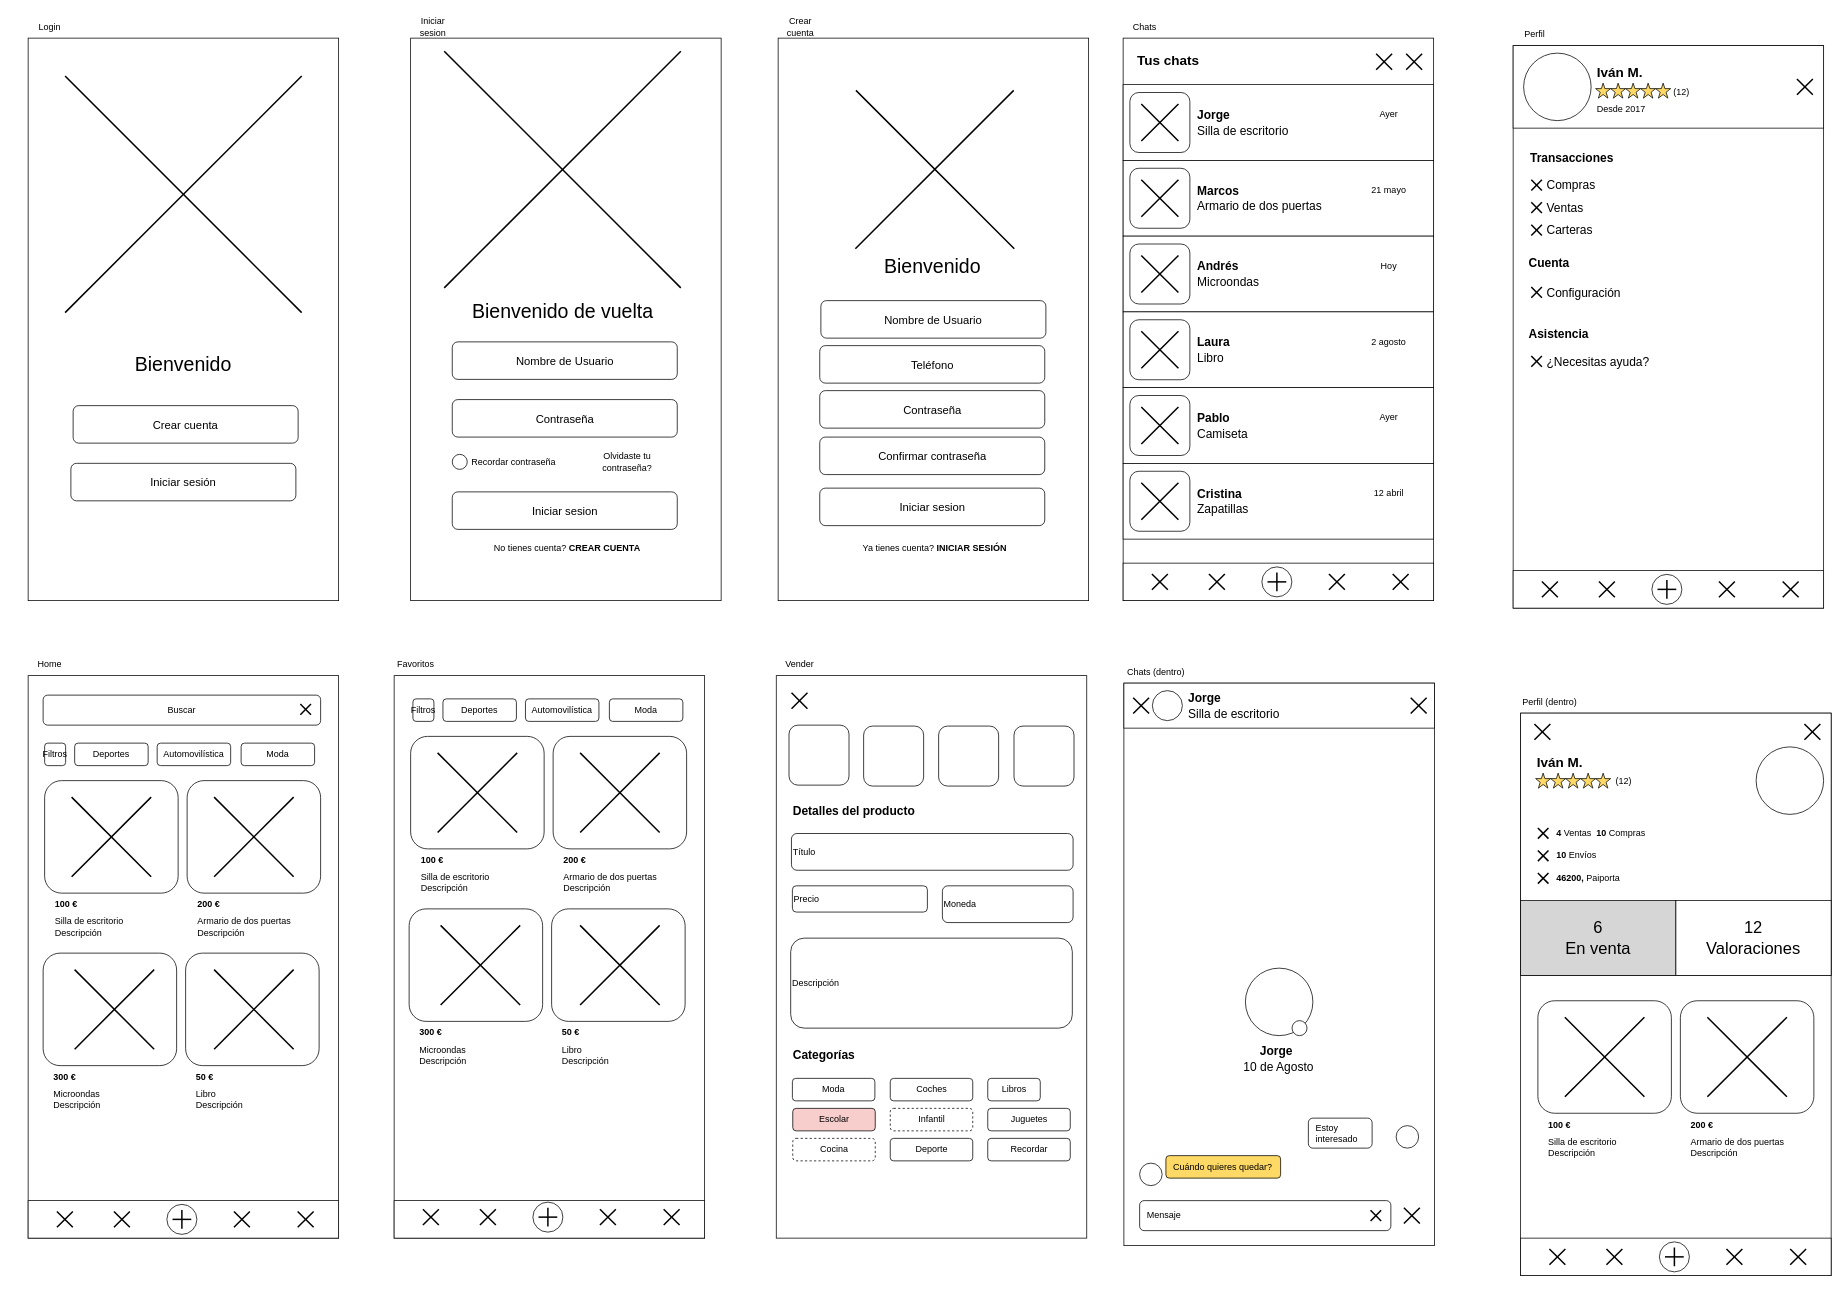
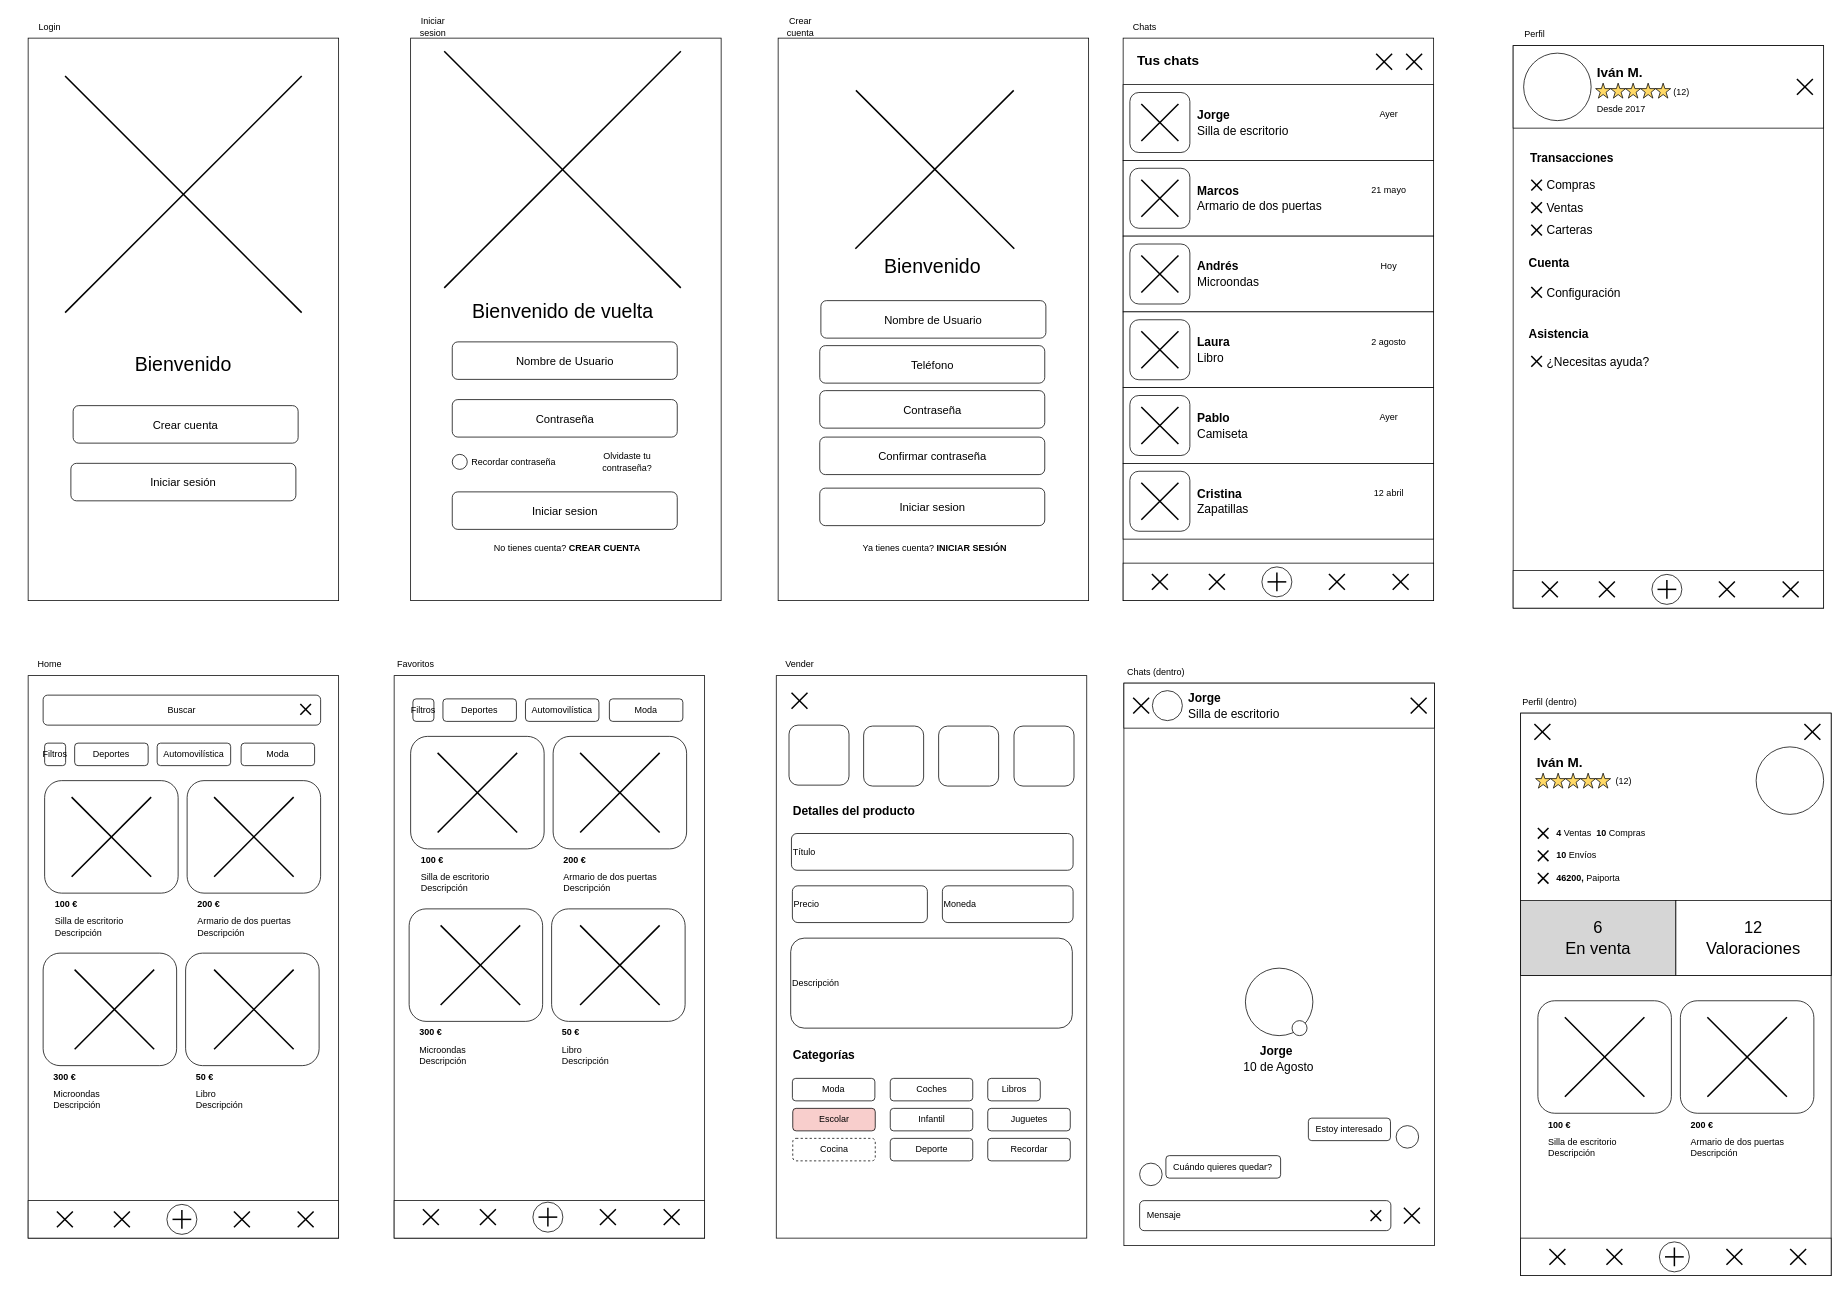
(860, 899) -> (860, 904)
(932, 1119) -> (932, 1119)
(1340, 1133) -> (1349, 1129)
(1223, 1167) -> (1223, 1167)
